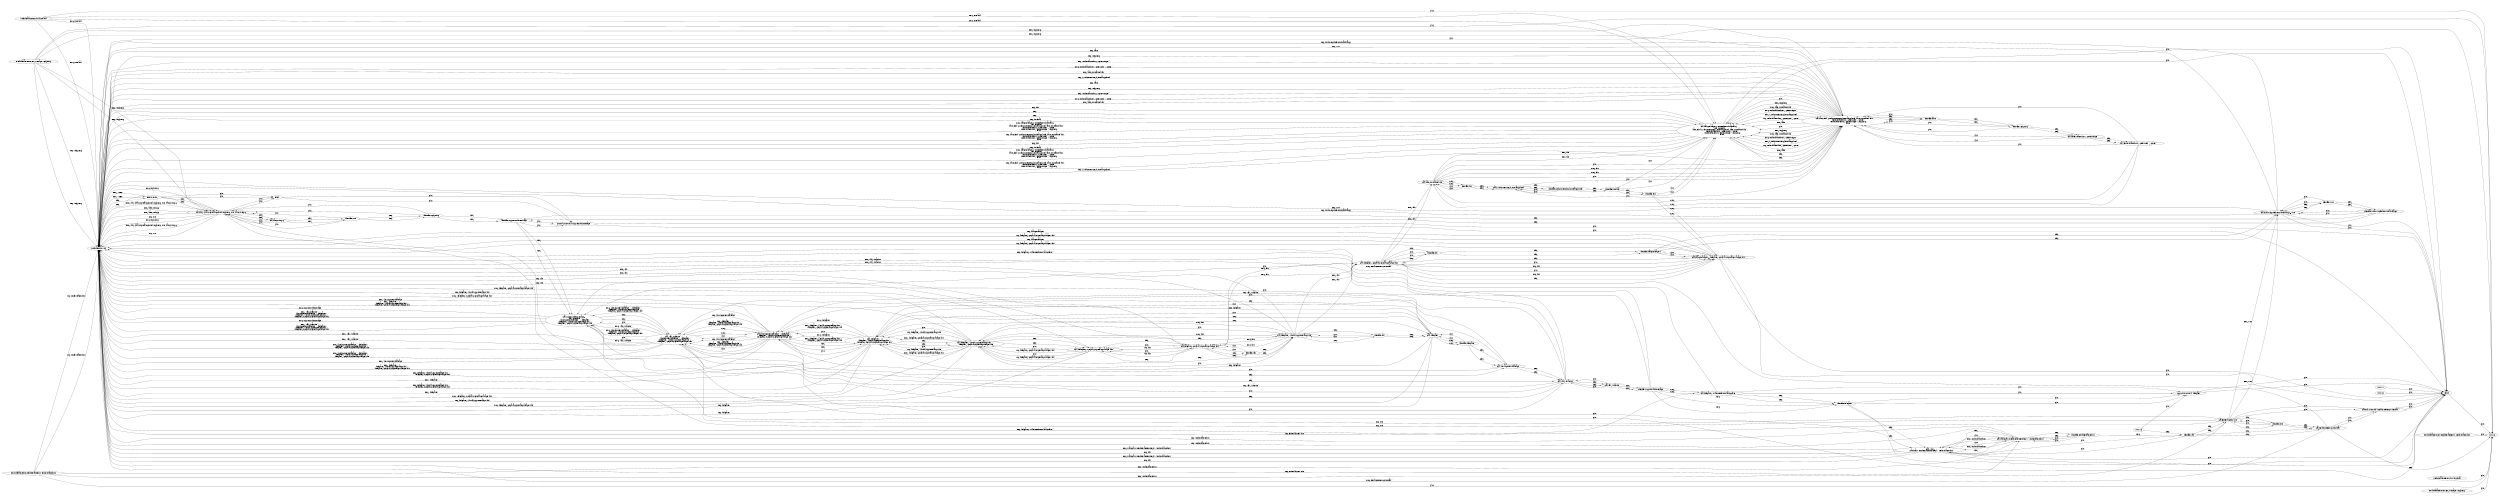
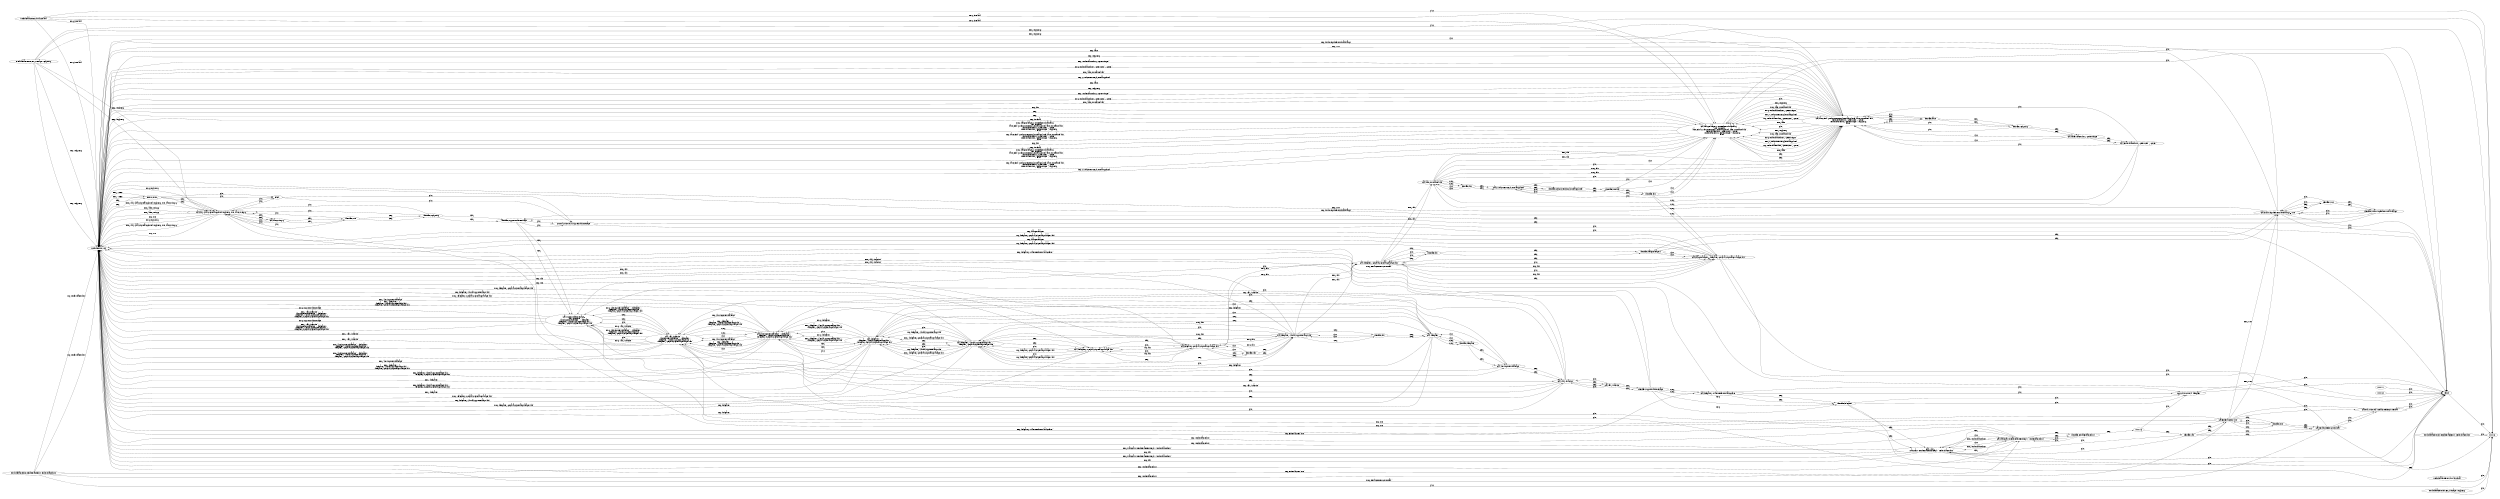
(2140, 435) -> (2114, 432)
